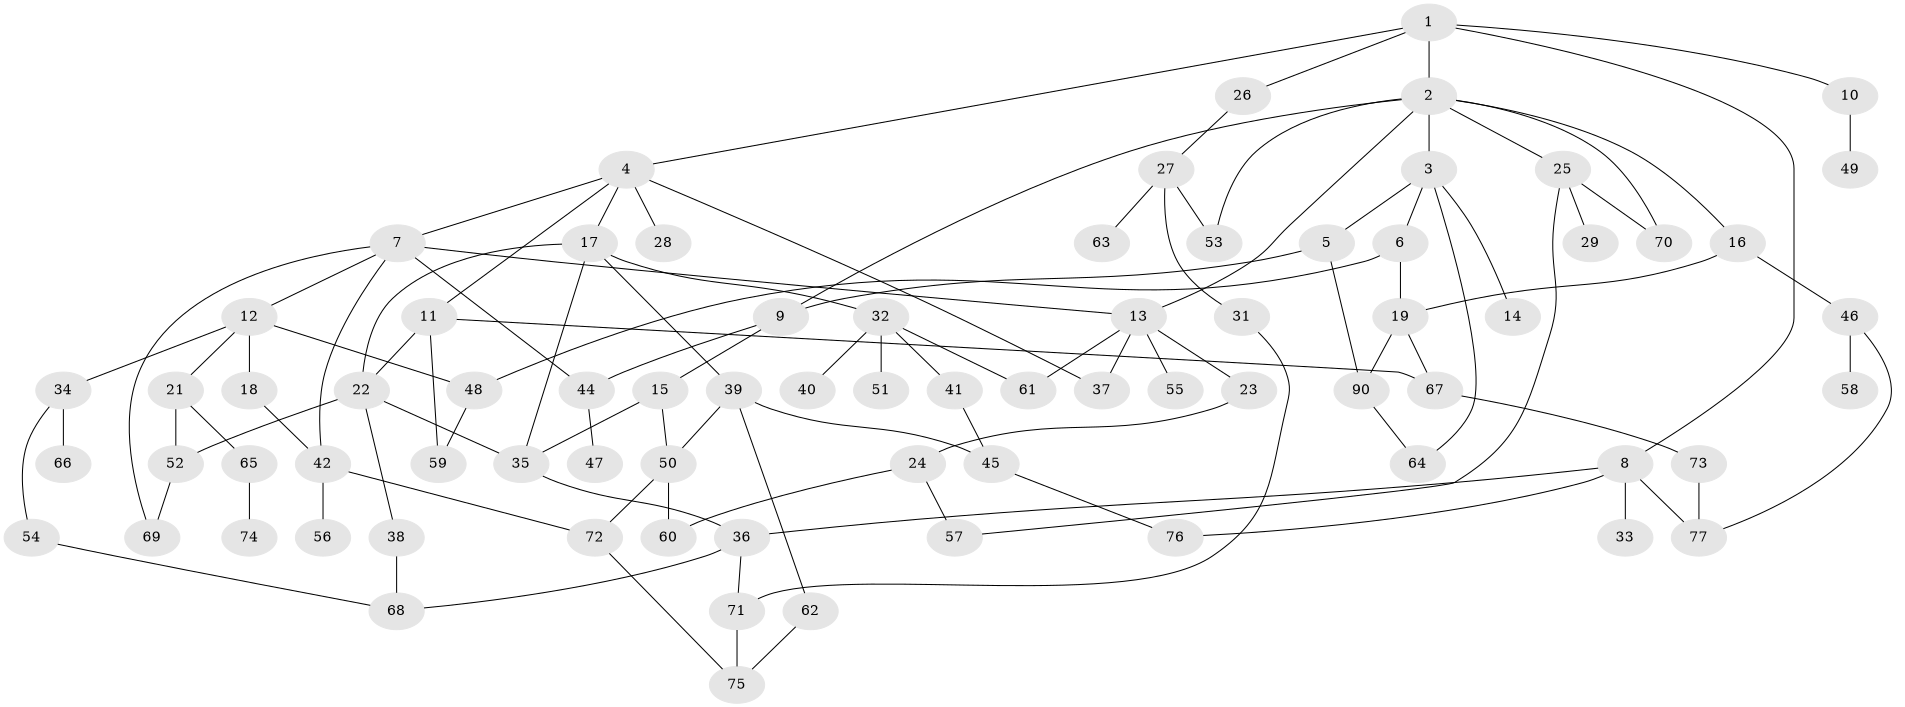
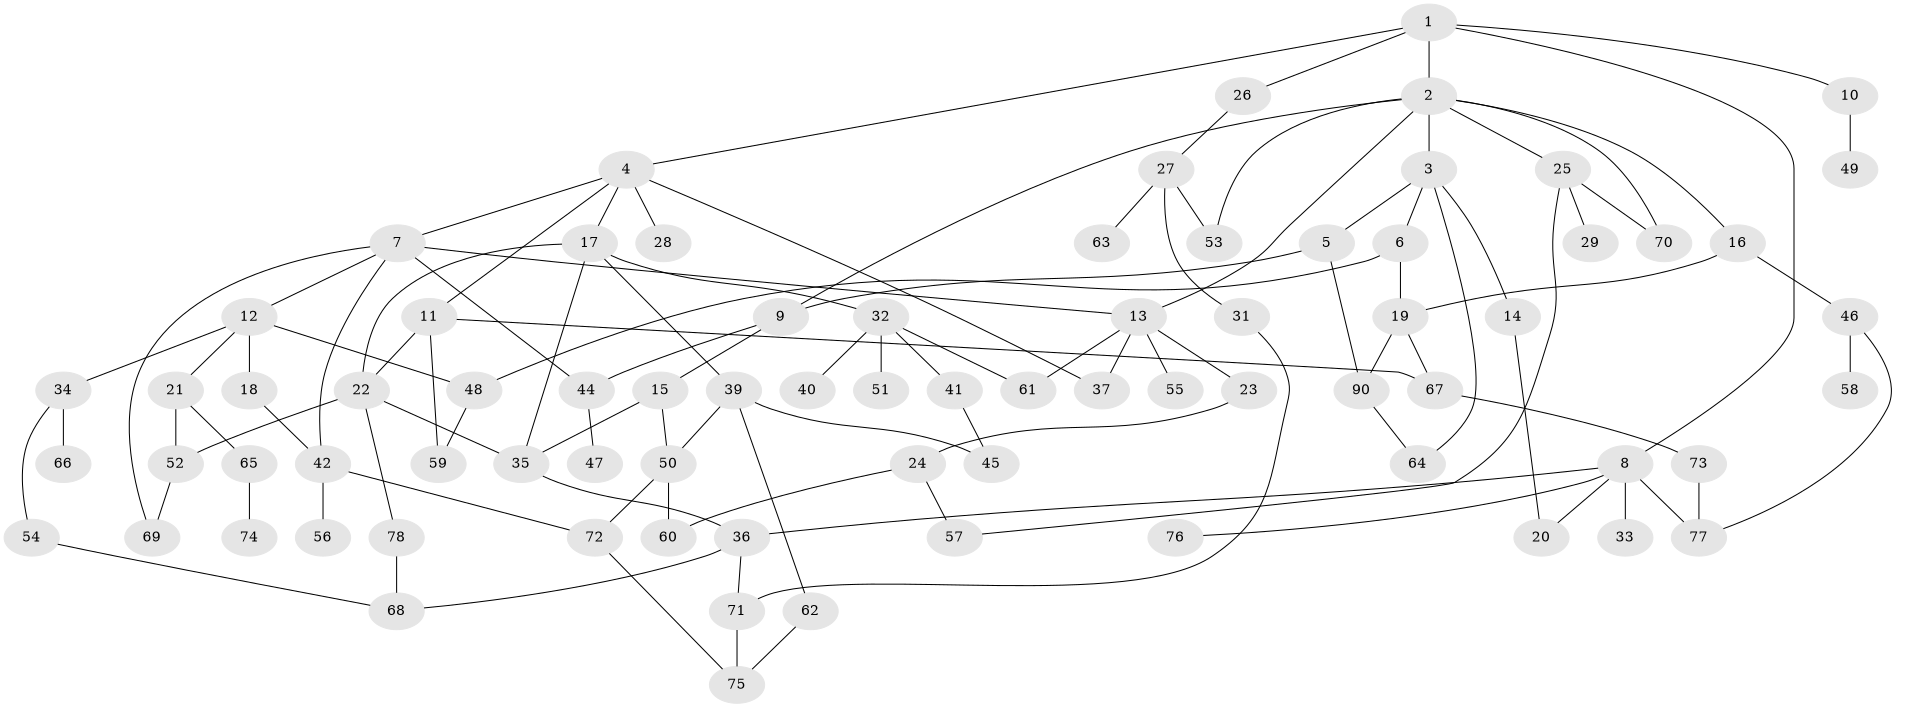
(1084, 501) -> none
(397, 538) -> (397, 538)
none -> (1542, 538)
